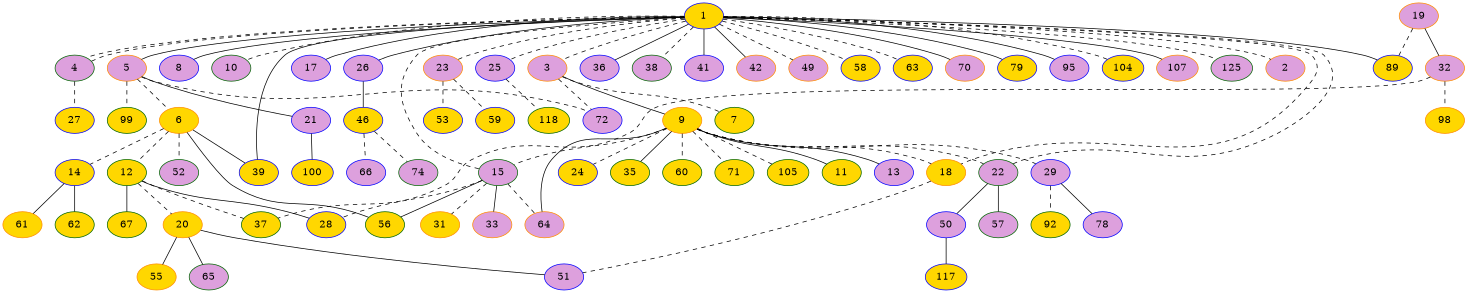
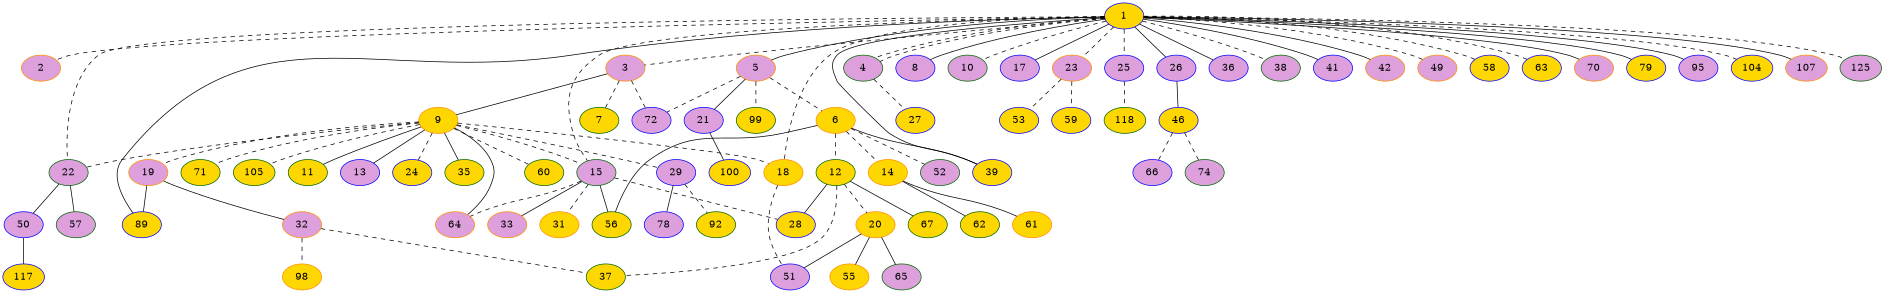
(1406, 42) -> (145, 199)
none -> (290, 135)
(75, 173) -> (888, 173)
